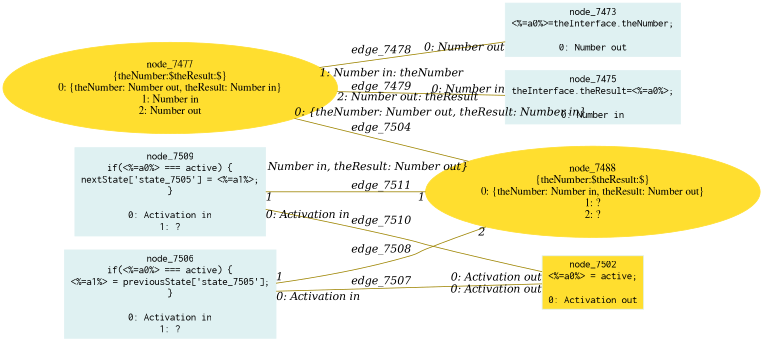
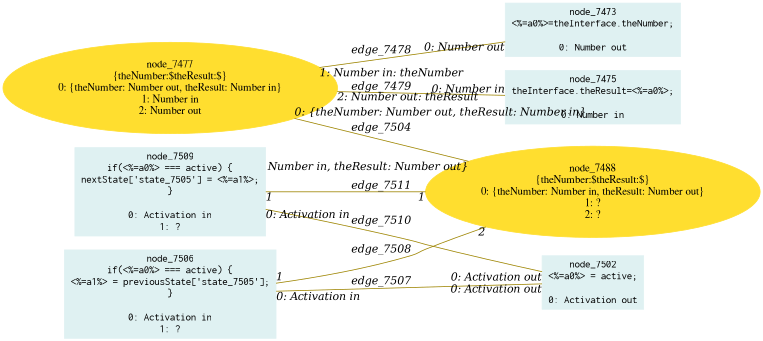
(593, 282) -> (593, 282)
